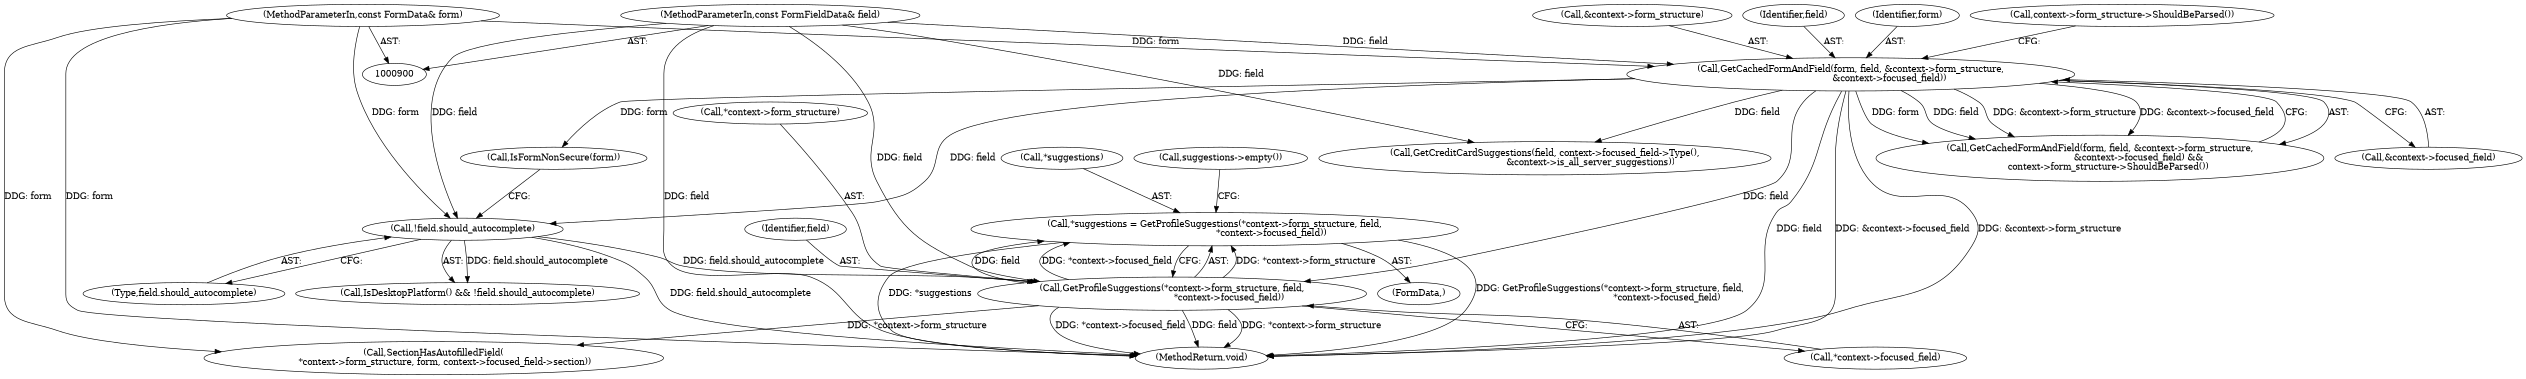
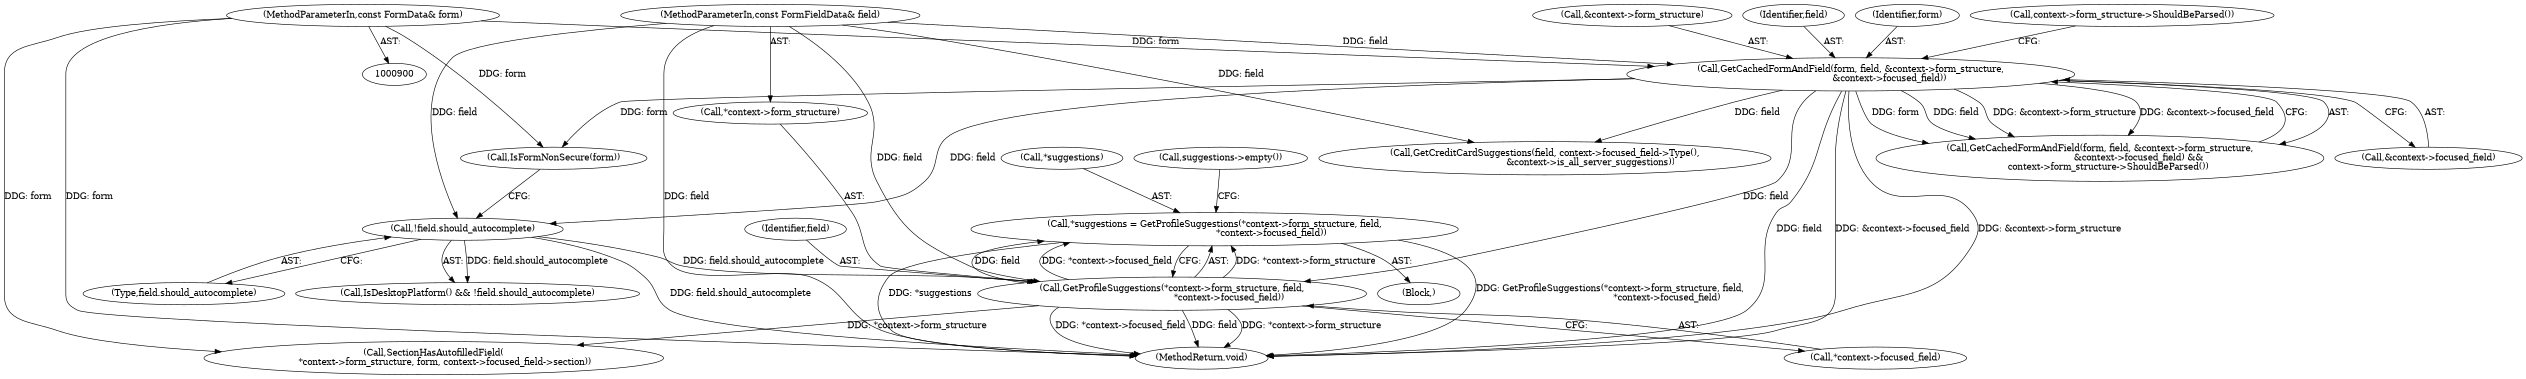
(569, 47) -> (770, 61)
(375, 131) -> (466, 80)
(1419, 294) -> (1419, 294)
